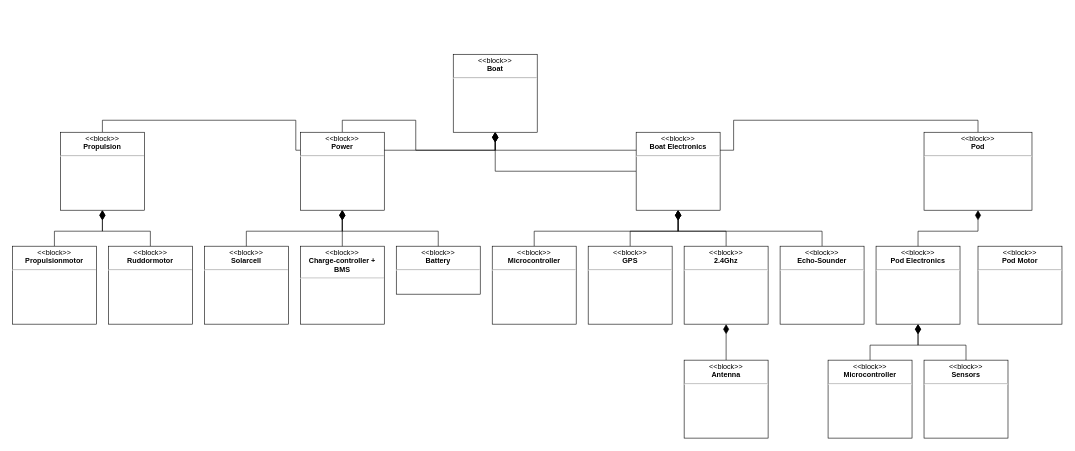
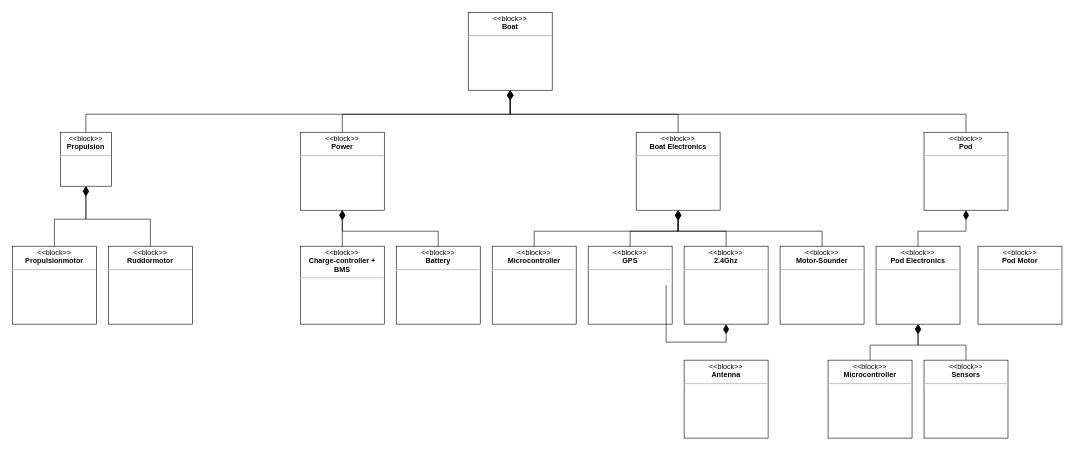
(495, 93) -> (510, 51)
(102, 171) -> (86, 159)
(978, 171) -> (966, 171)
(286, 231) -> none
(822, 246) -> (822, 246)
(438, 270) -> (438, 285)
(246, 285) -> none
(726, 349) -> (669, 342)
